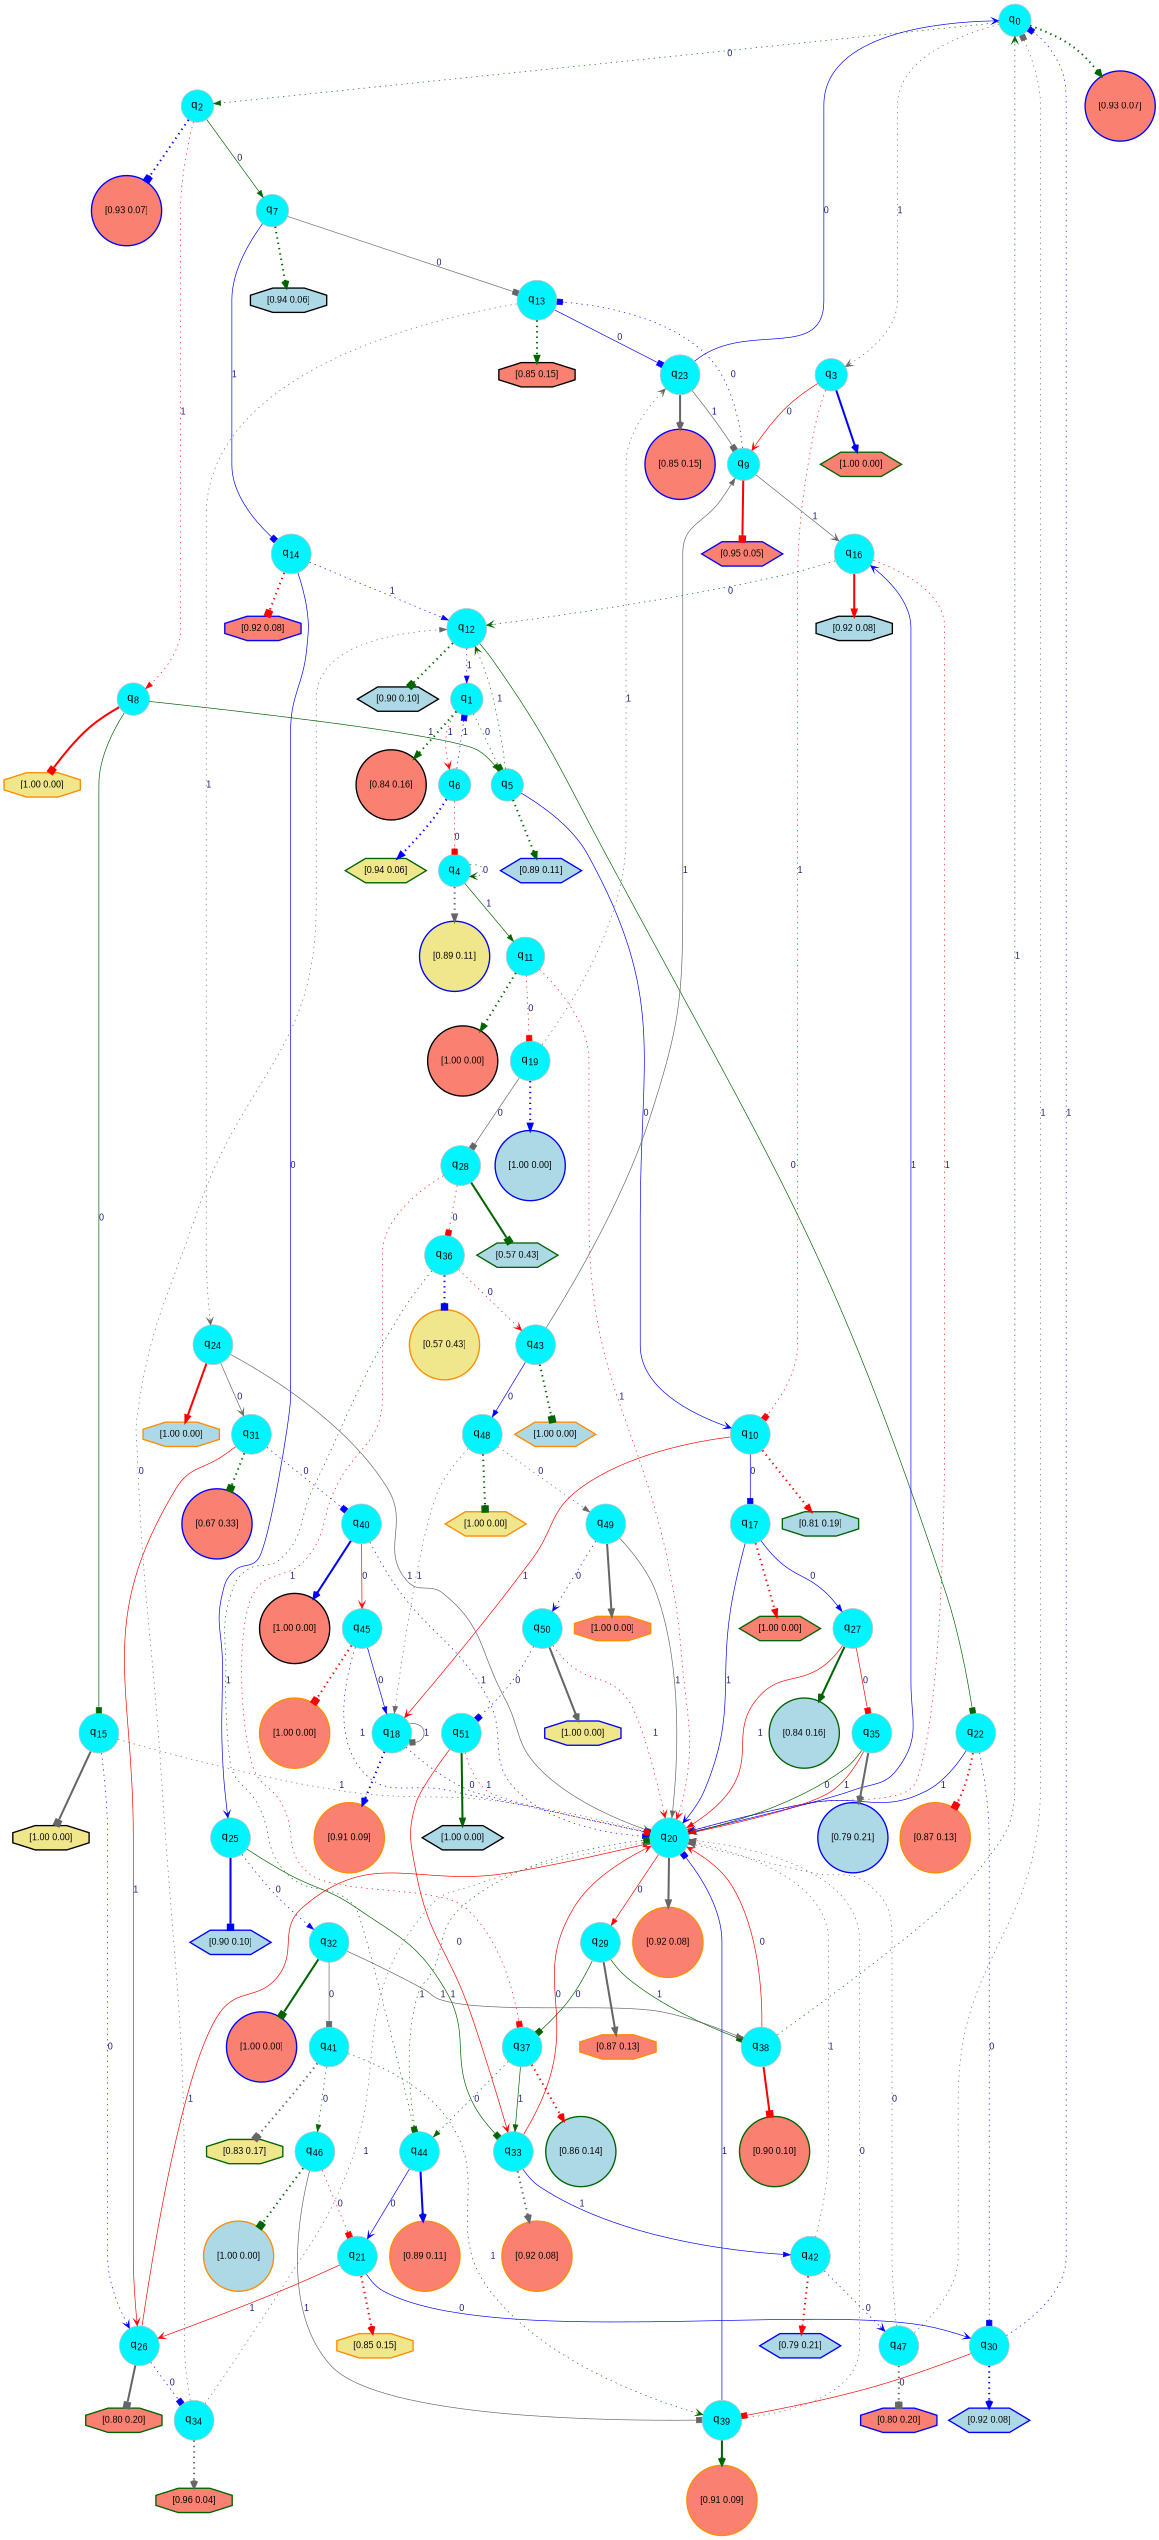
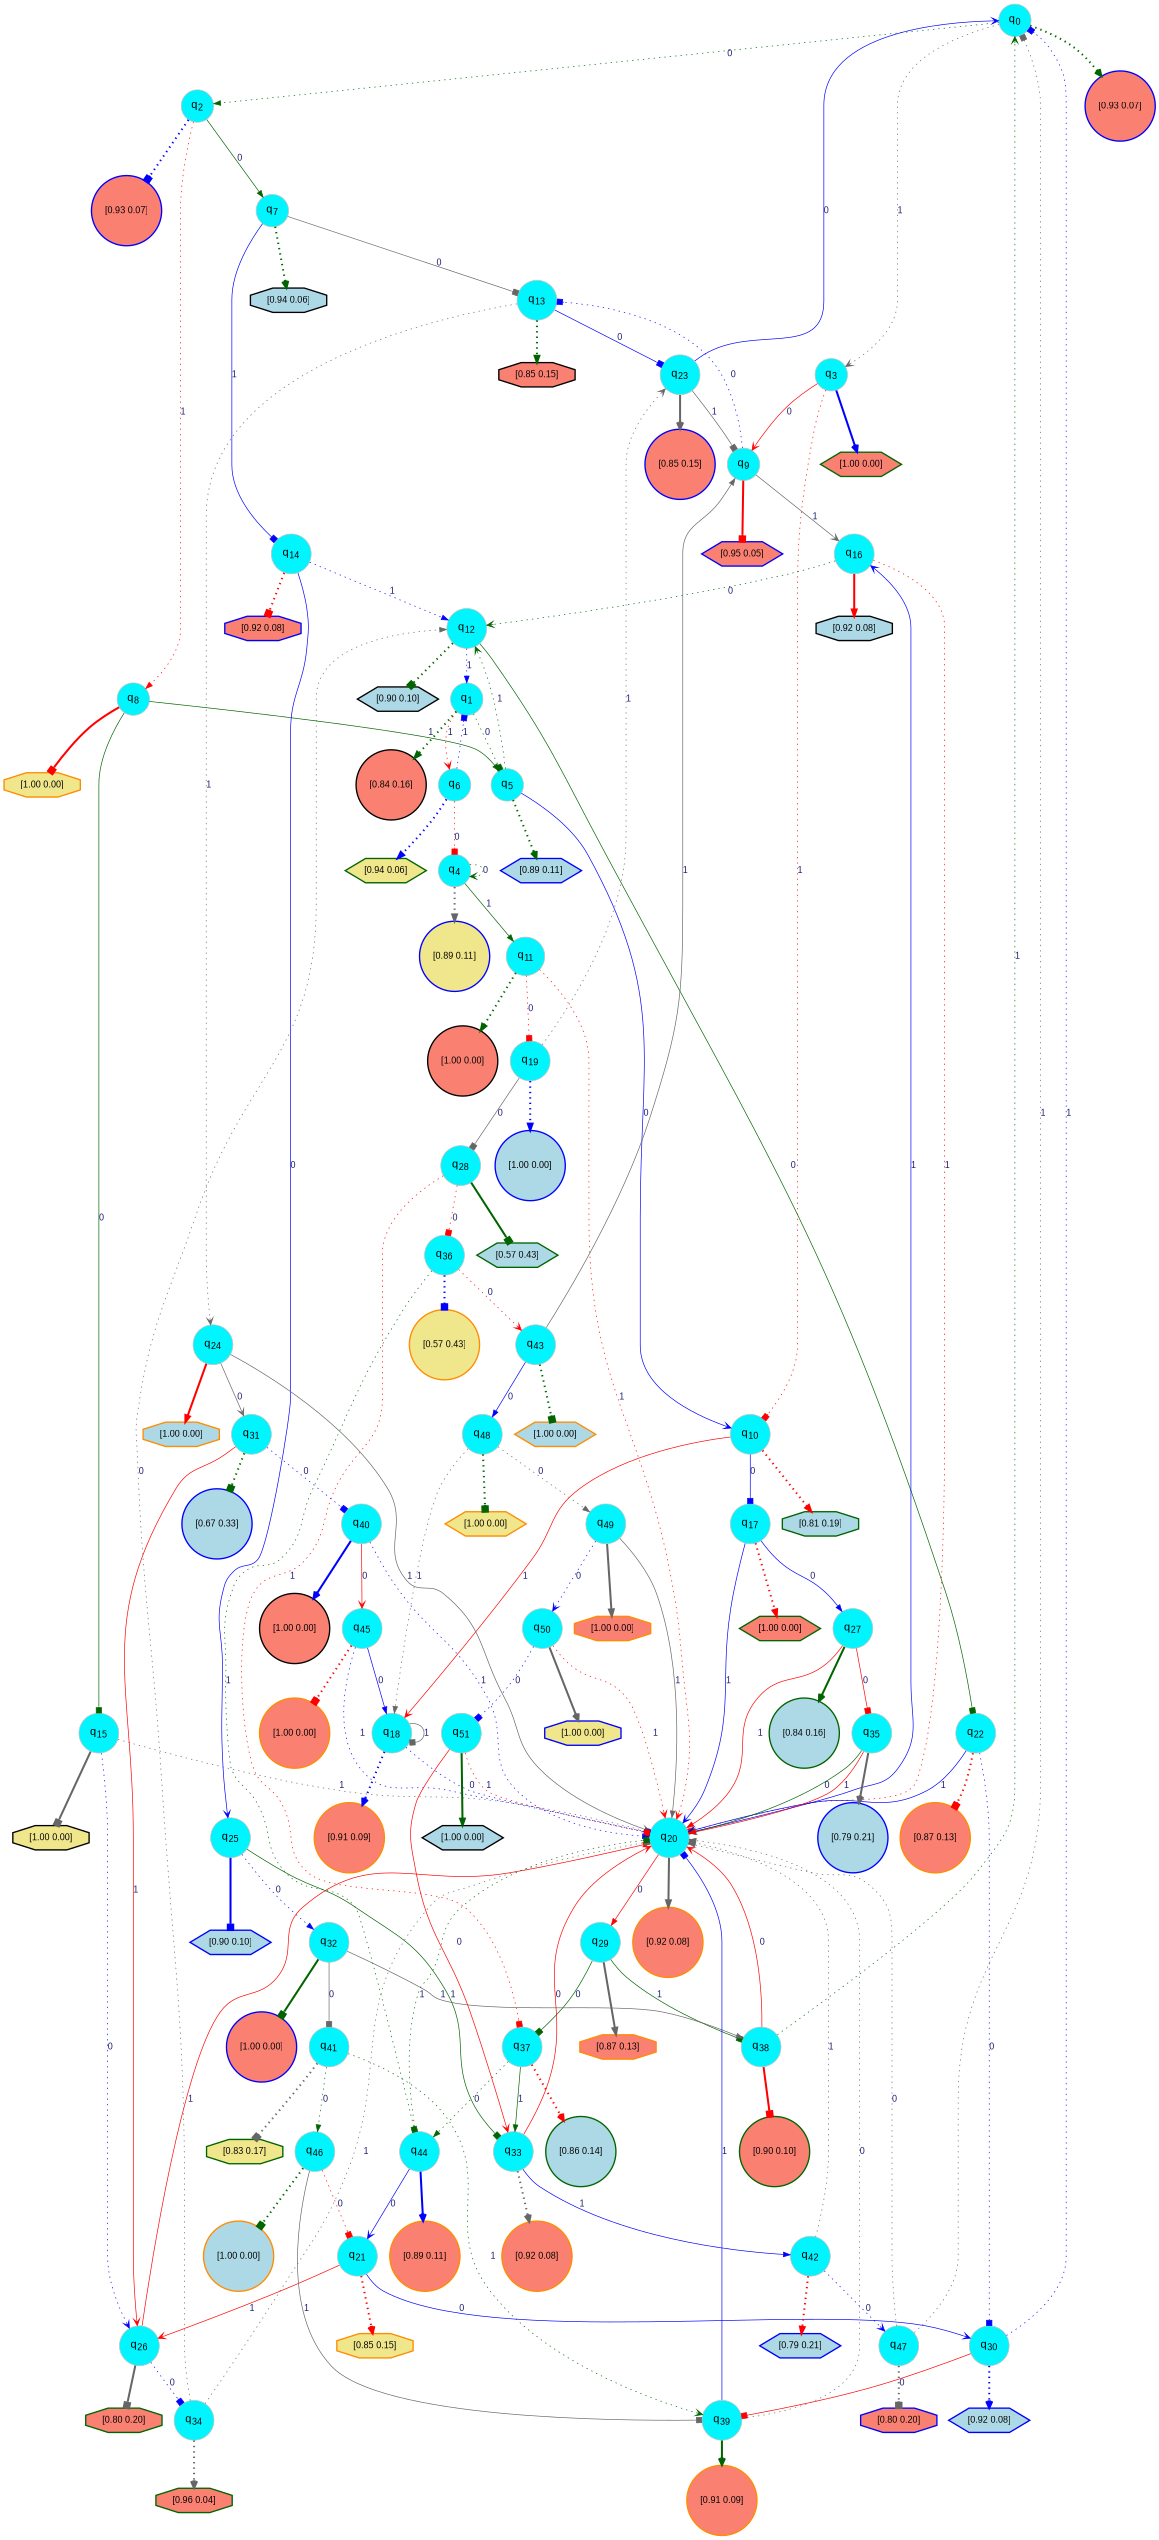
(217, 1524) -> (217, 1524)
